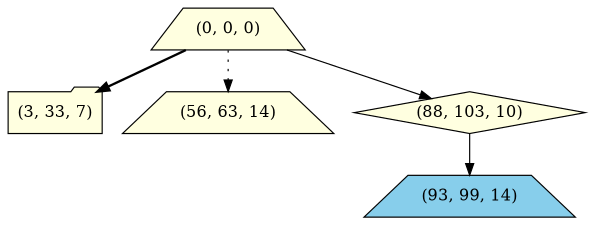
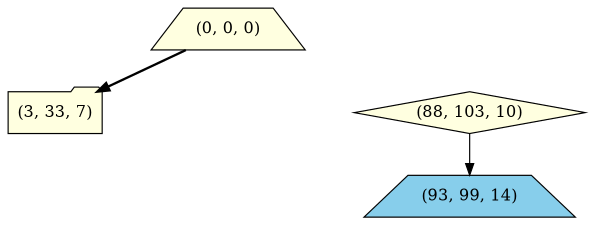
(353, 72) -> none
(228, 113) -> none
